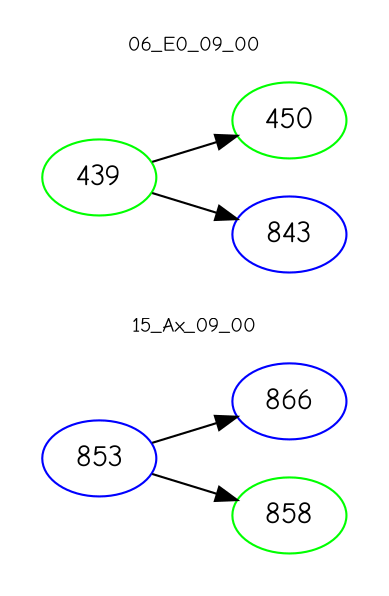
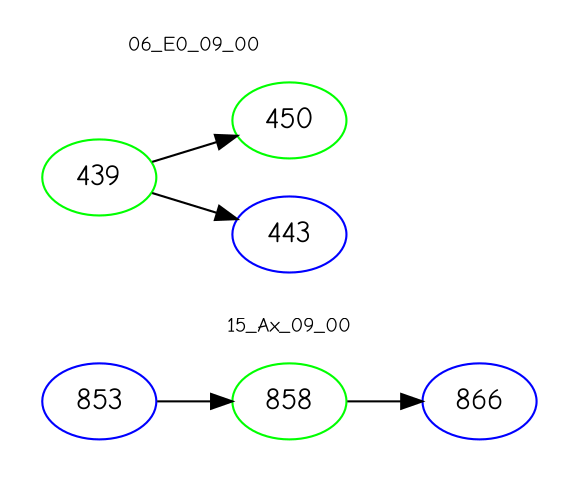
(289, 234) -> (289, 234)
(184, 433) -> (374, 401)
